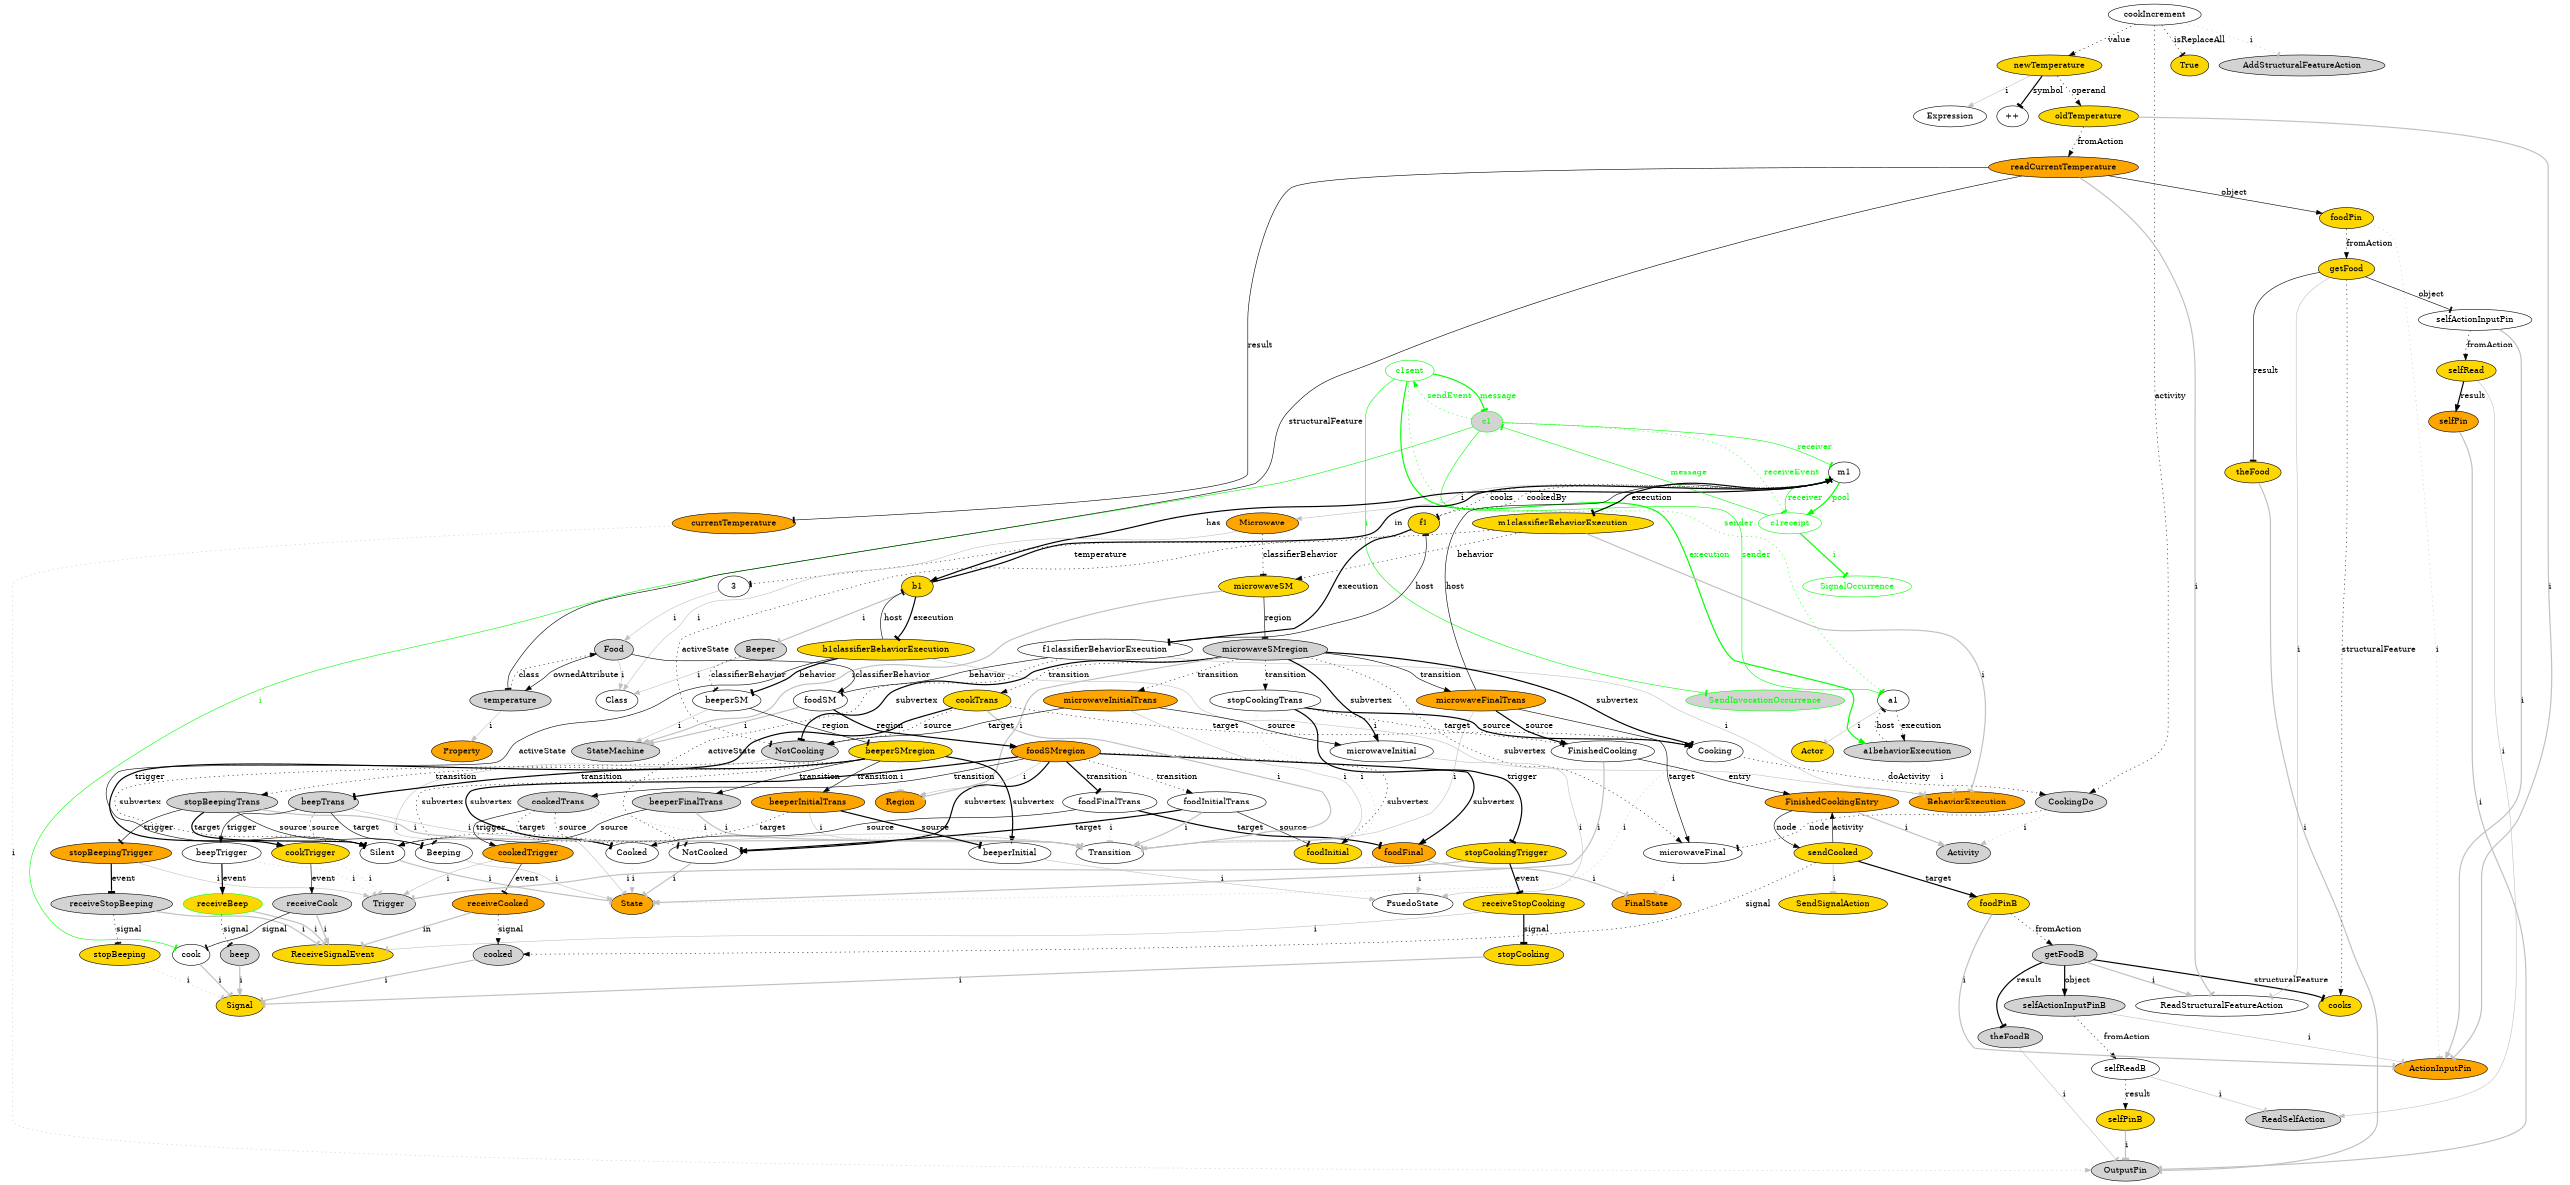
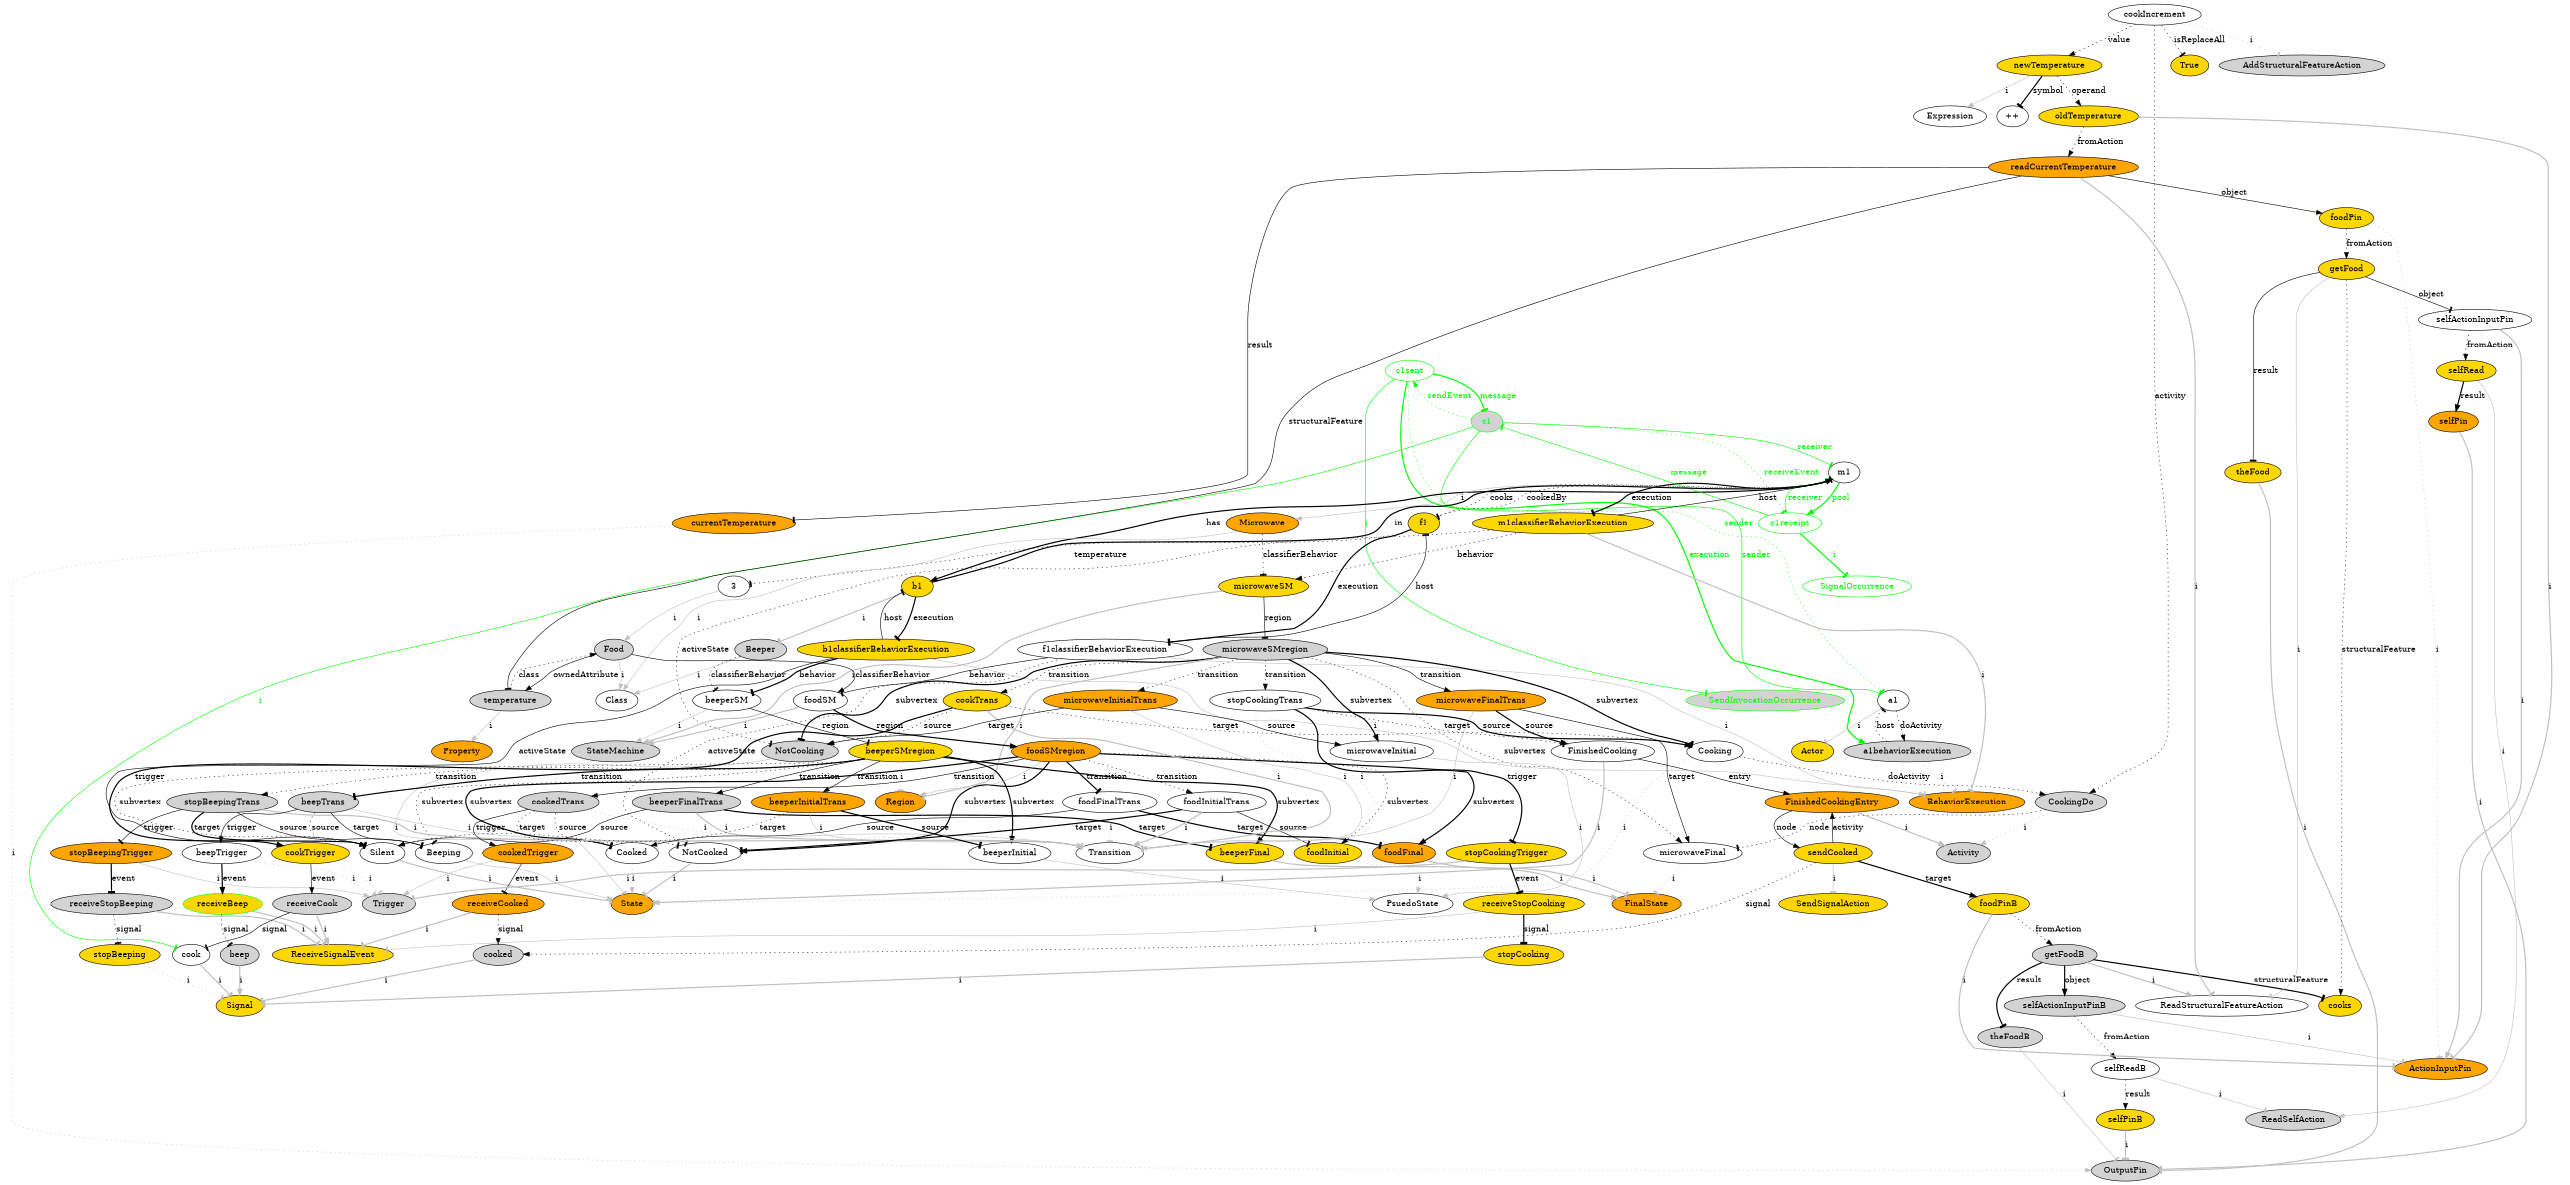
(1463, 519) -> (1712, 501)
(1921, 726) -> (1921, 726)
none -> (1245, 853)
(427, 929) -> (427, 929)
